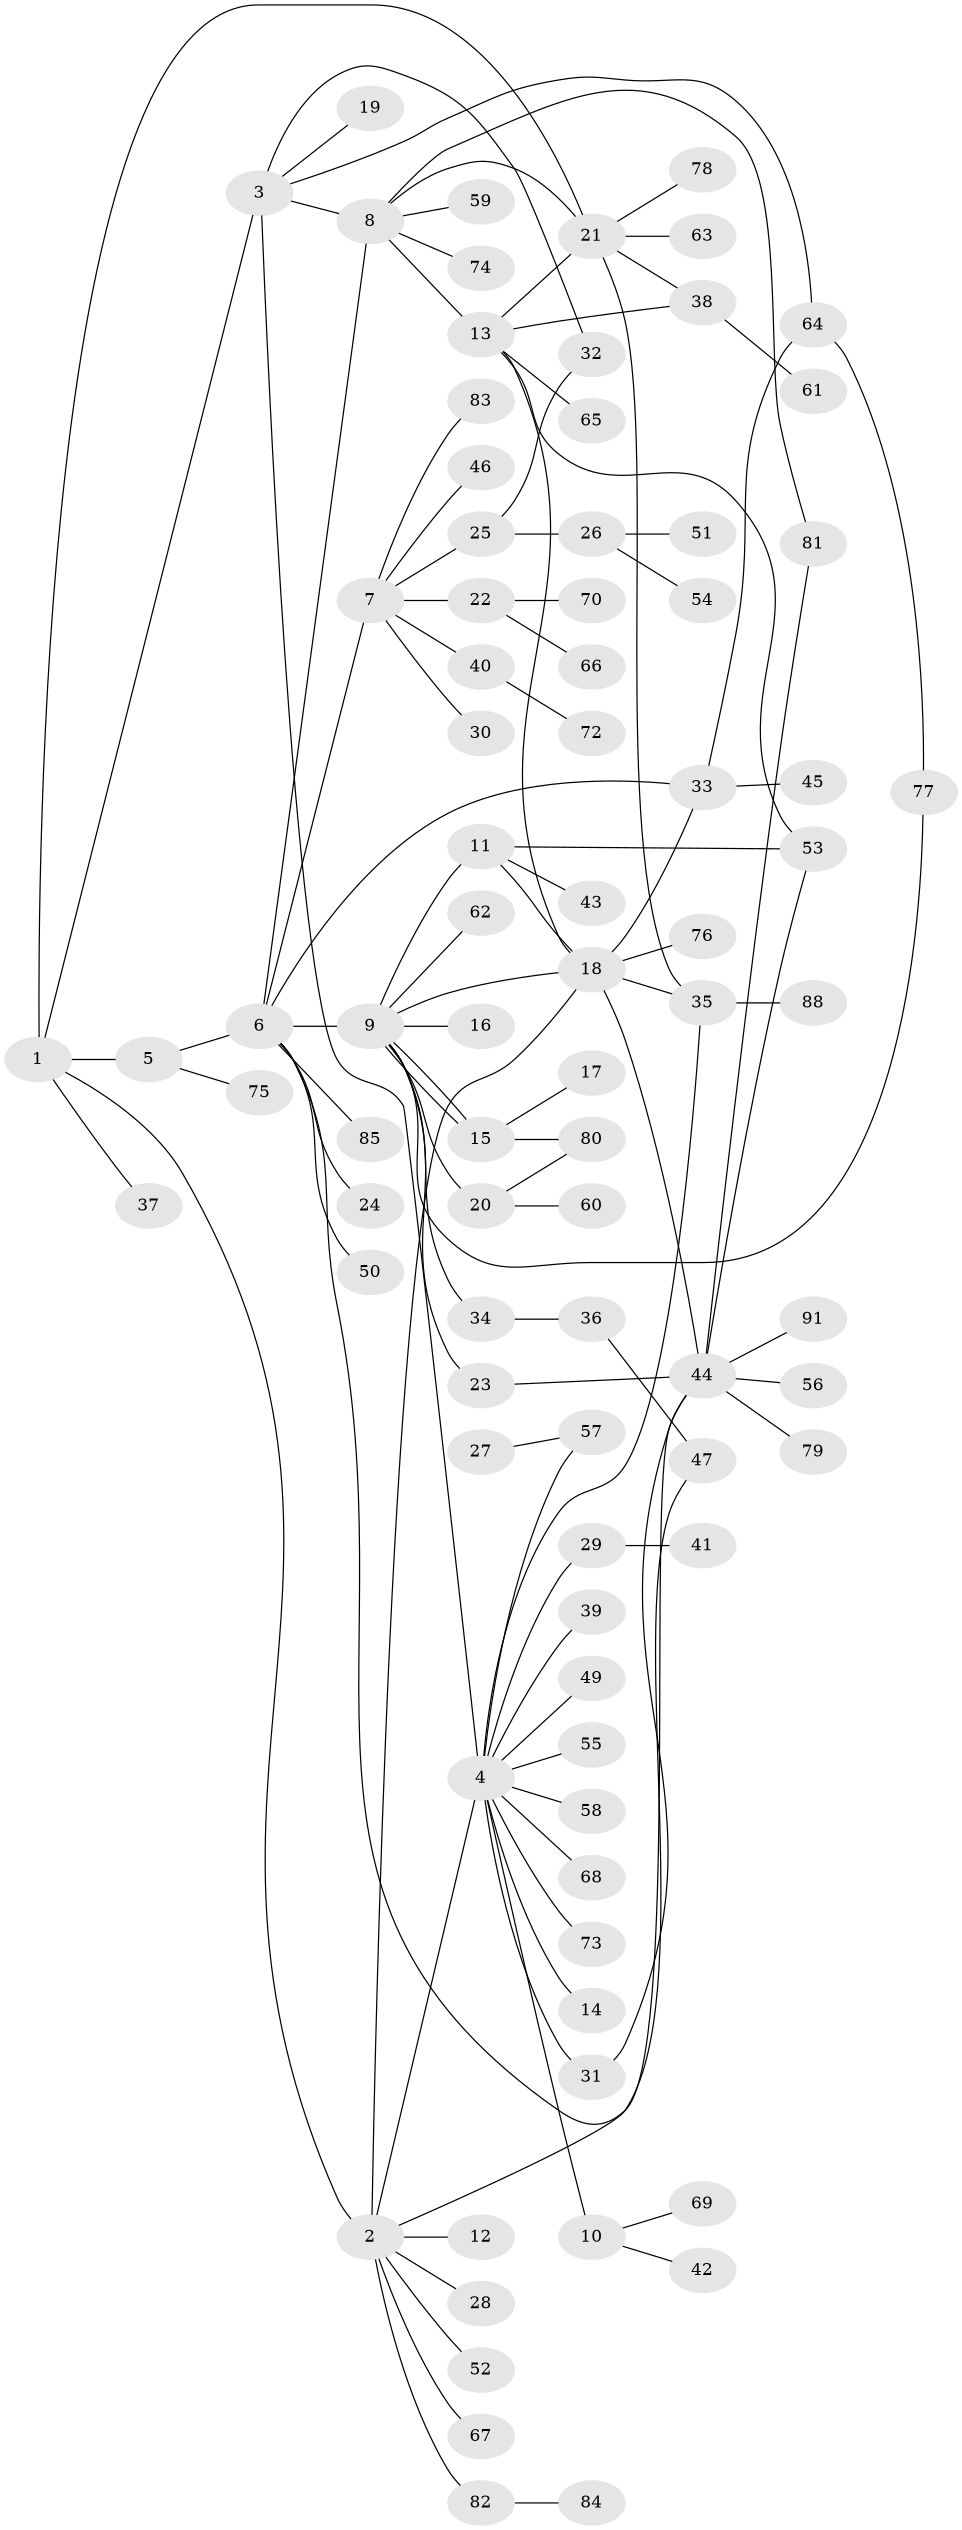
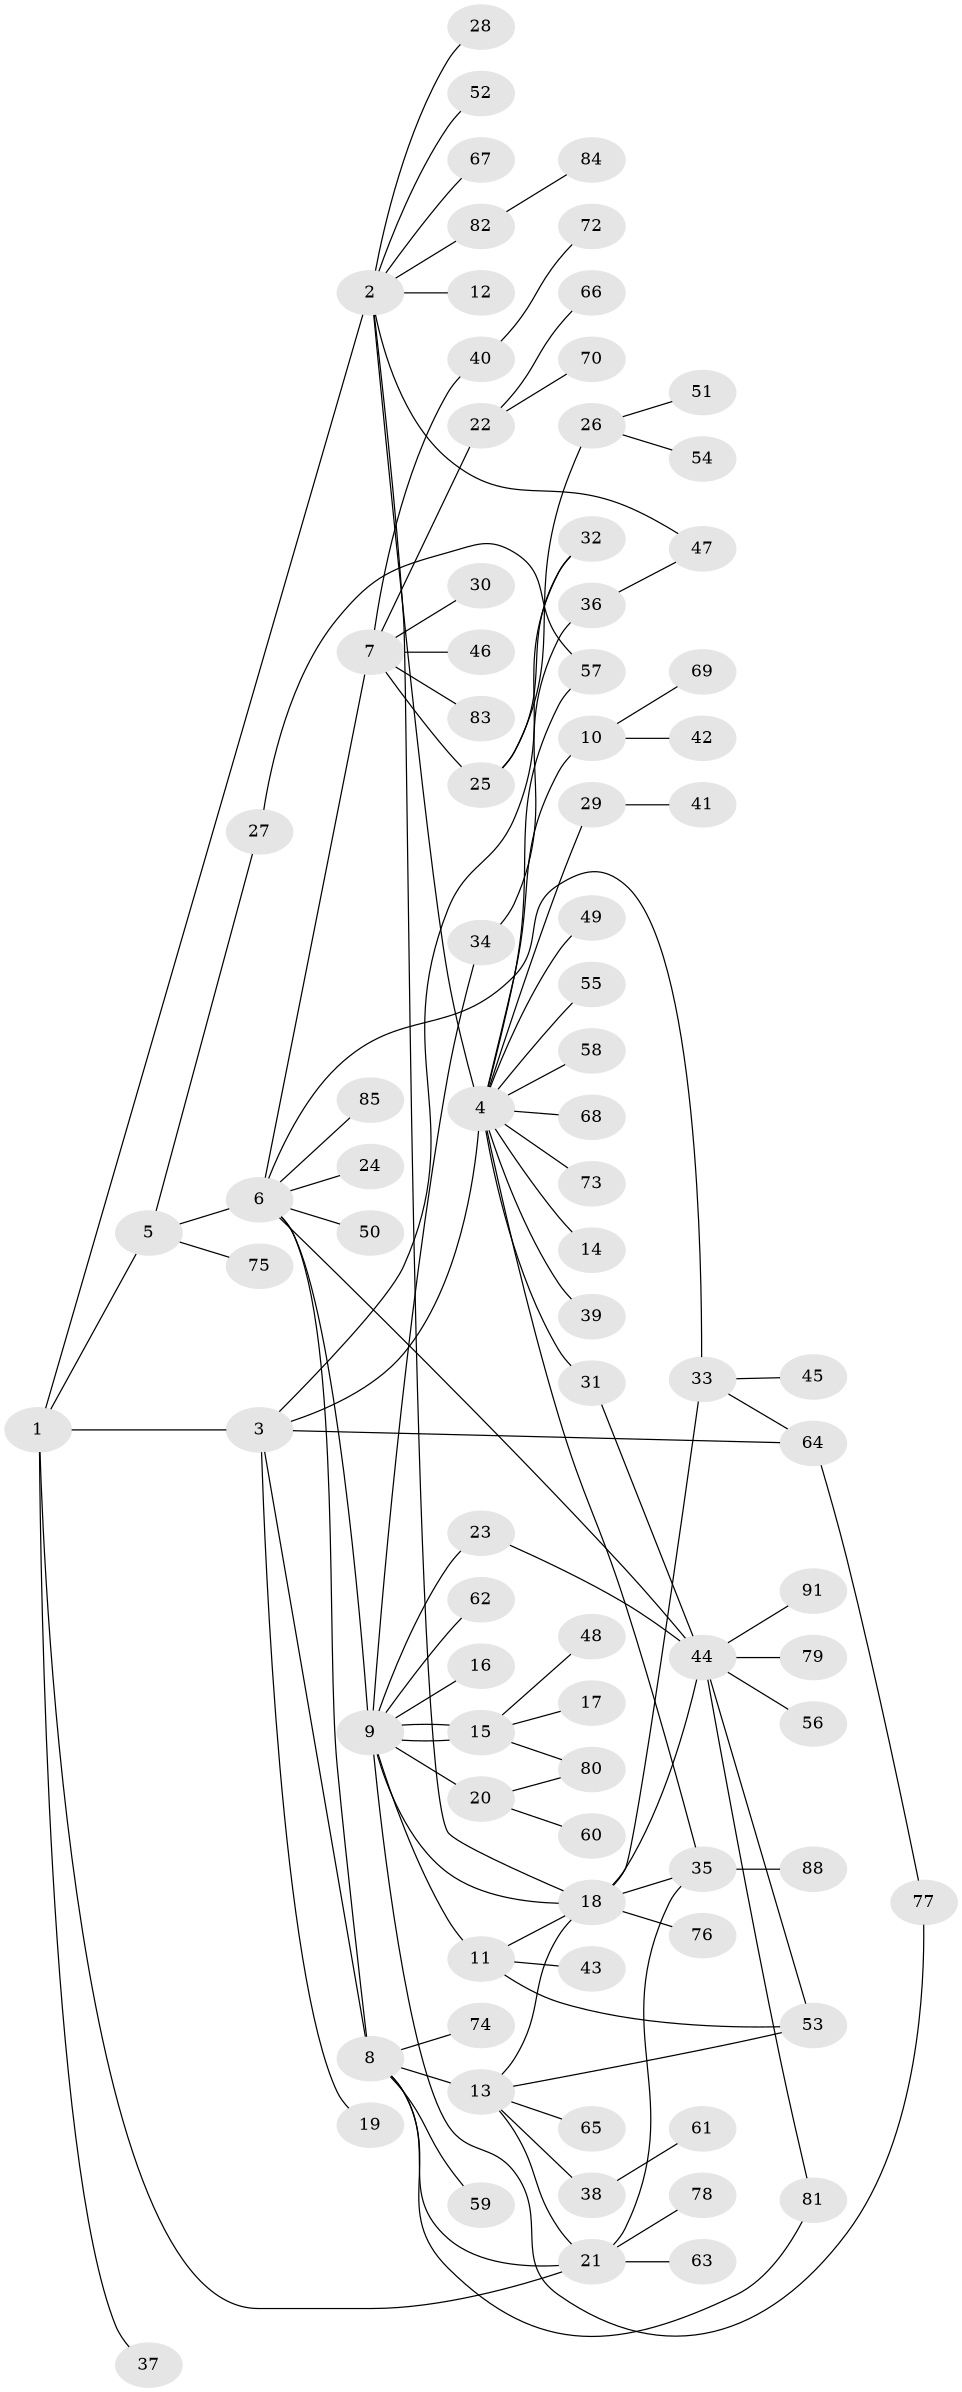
(647, 269) -> none
none -> (204, 1032)
none -> (592, 1637)
